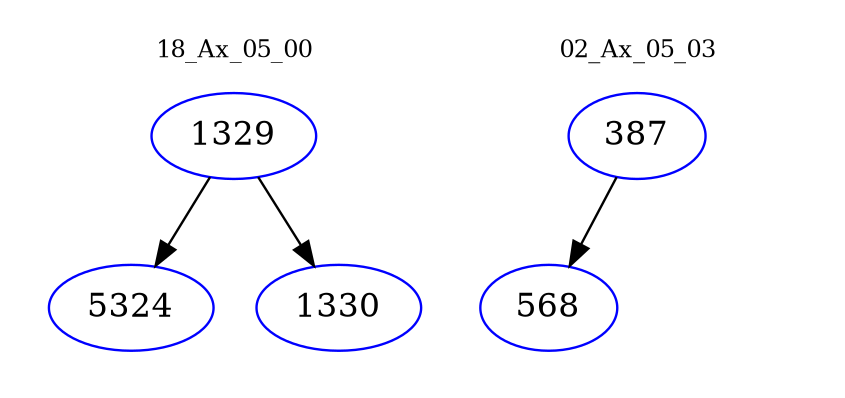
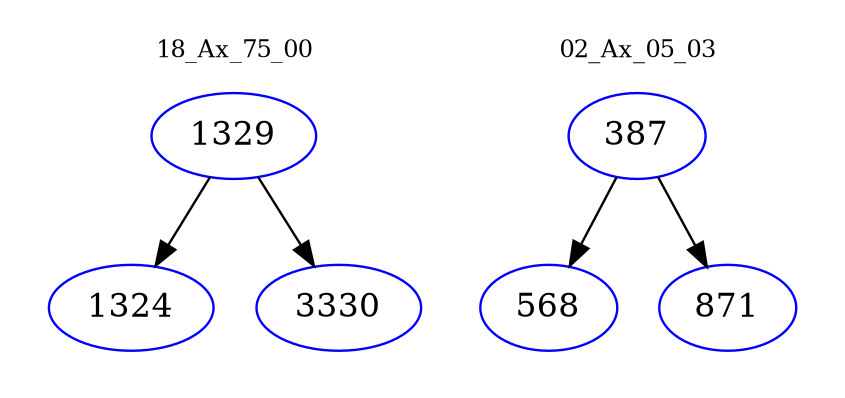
(235, 51) -> (235, 51)
(131, 308) -> (131, 308)
(339, 308) -> (339, 308)
none -> (728, 308)
